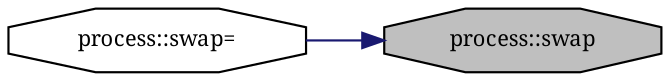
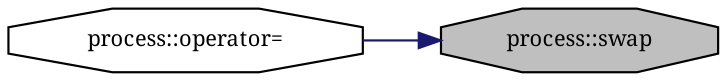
(157, 40) -> (186, 40)
